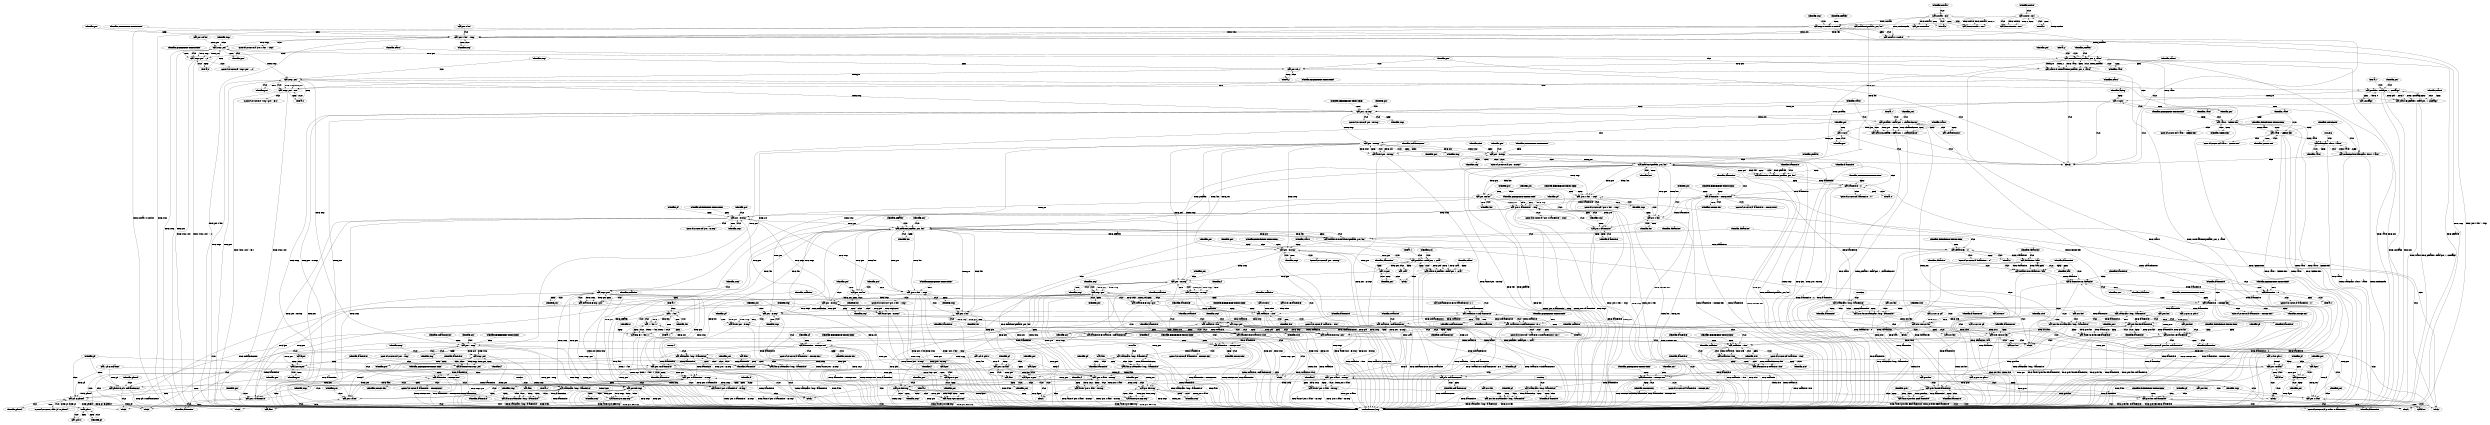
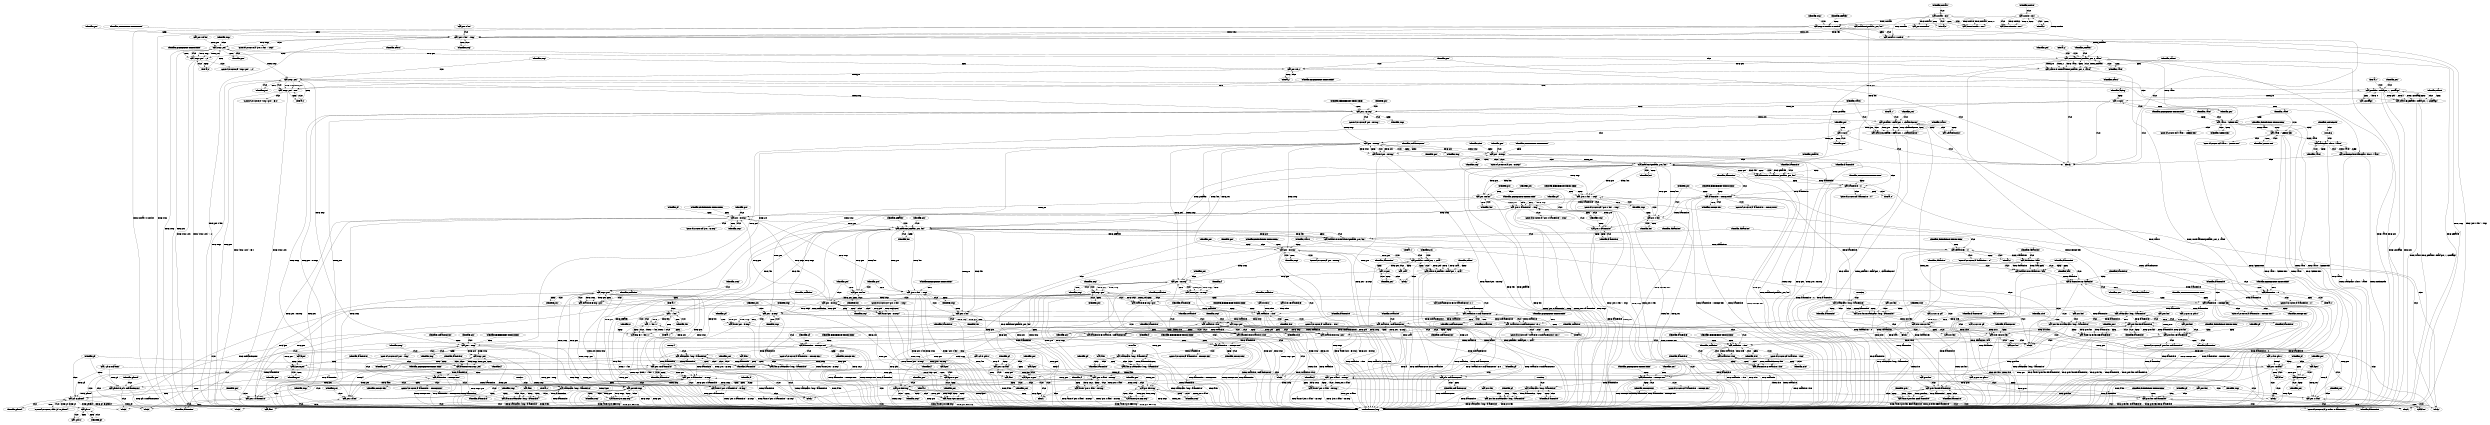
(1901, 27) -> (1901, 27)
(2346, 136) -> (2328, 127)
(86, 409) -> (86, 409)
none -> (1015, 409)
